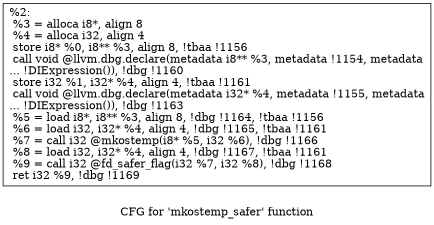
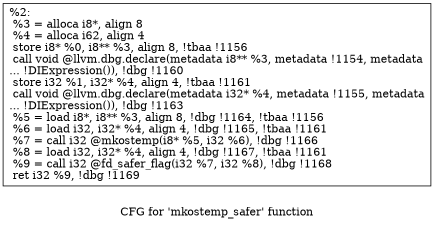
(77, 36) -> (77, 36)
